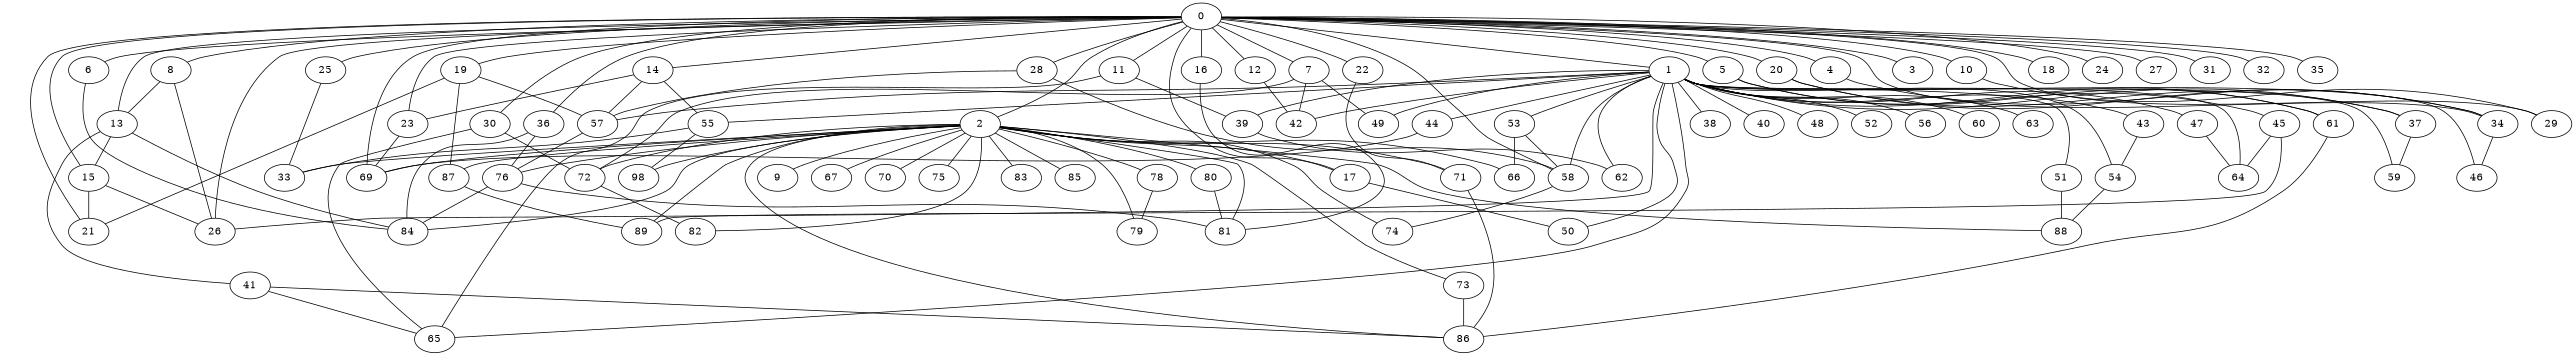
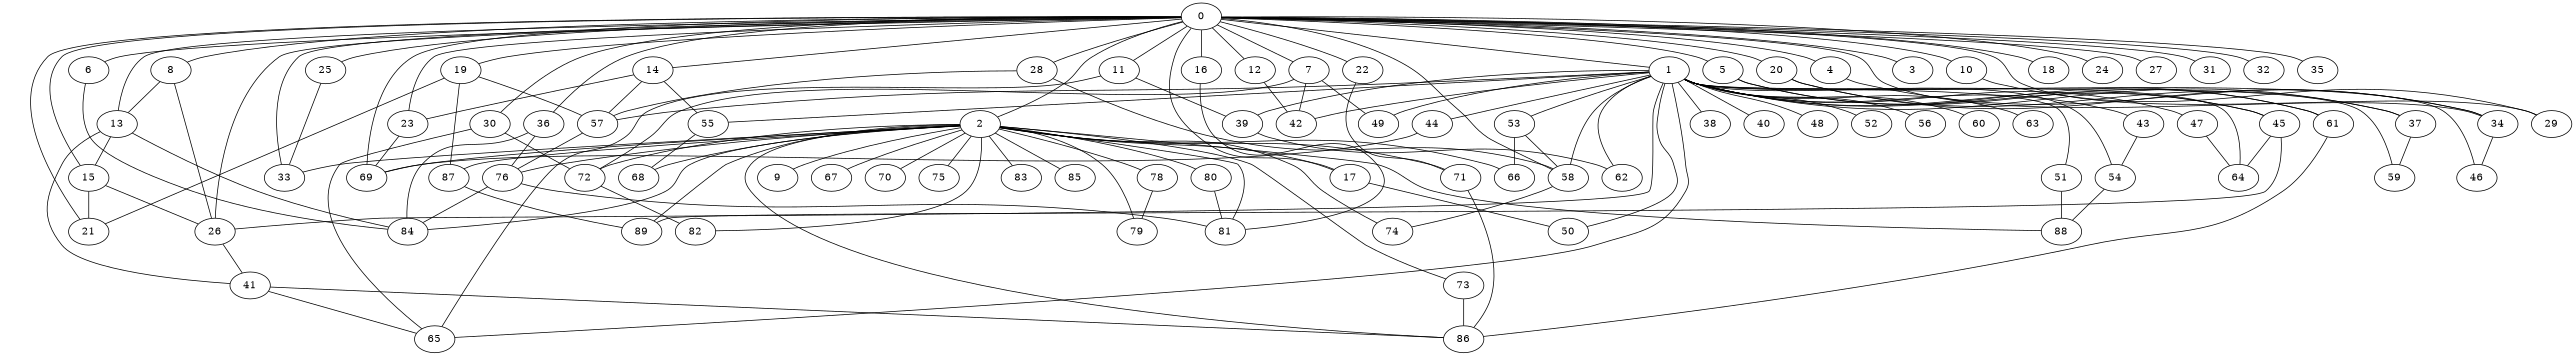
none -> (1974, 99)
(583, 142) -> (682, 27)
(639, 178) -> (639, 178)
none -> (233, 259)
